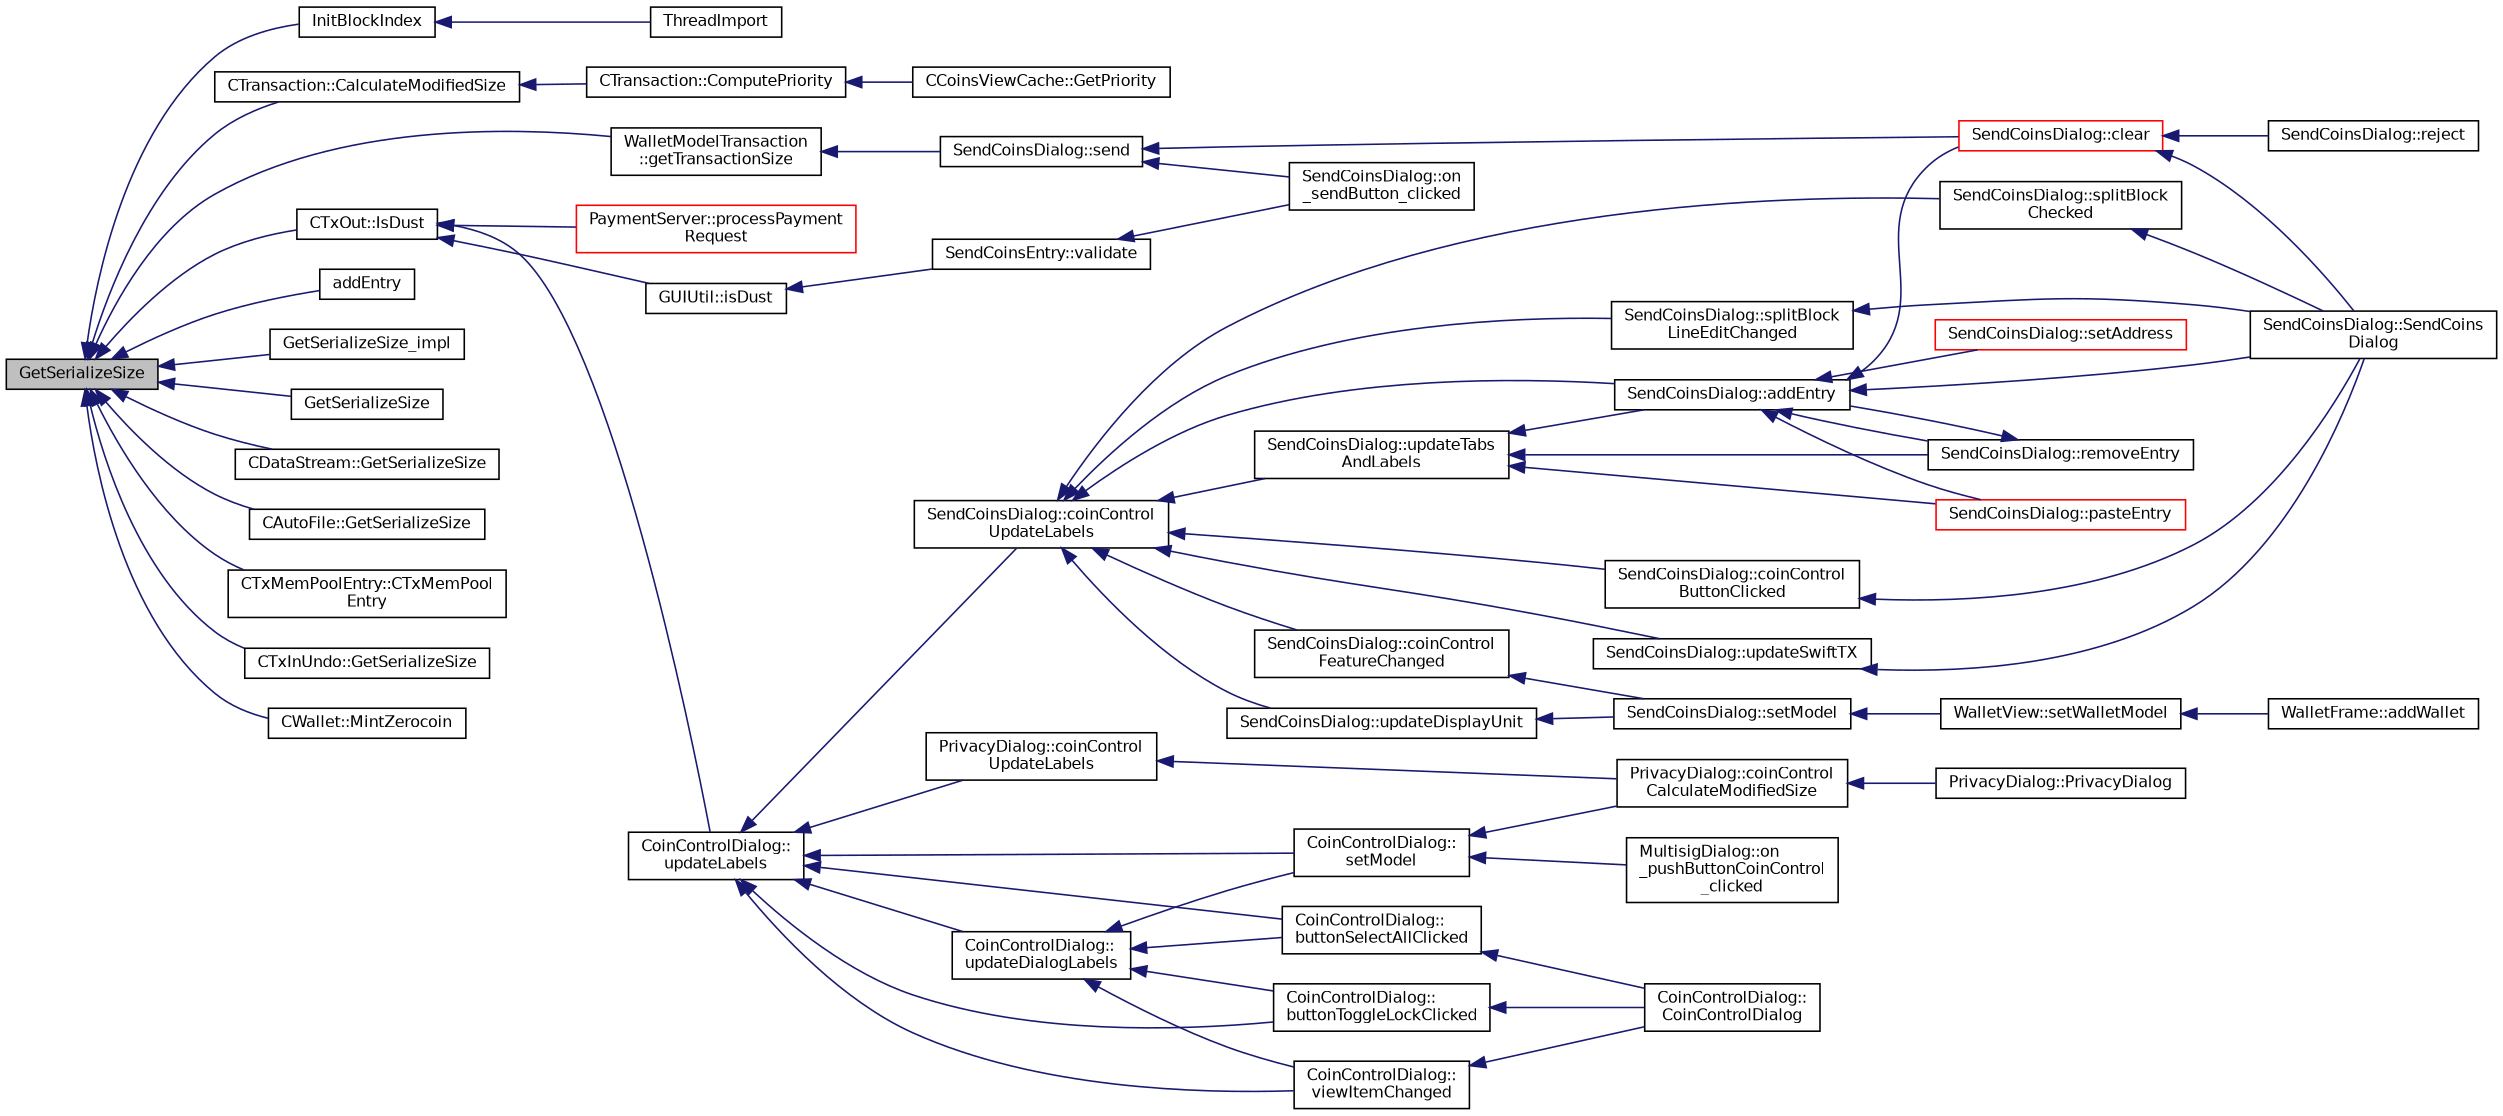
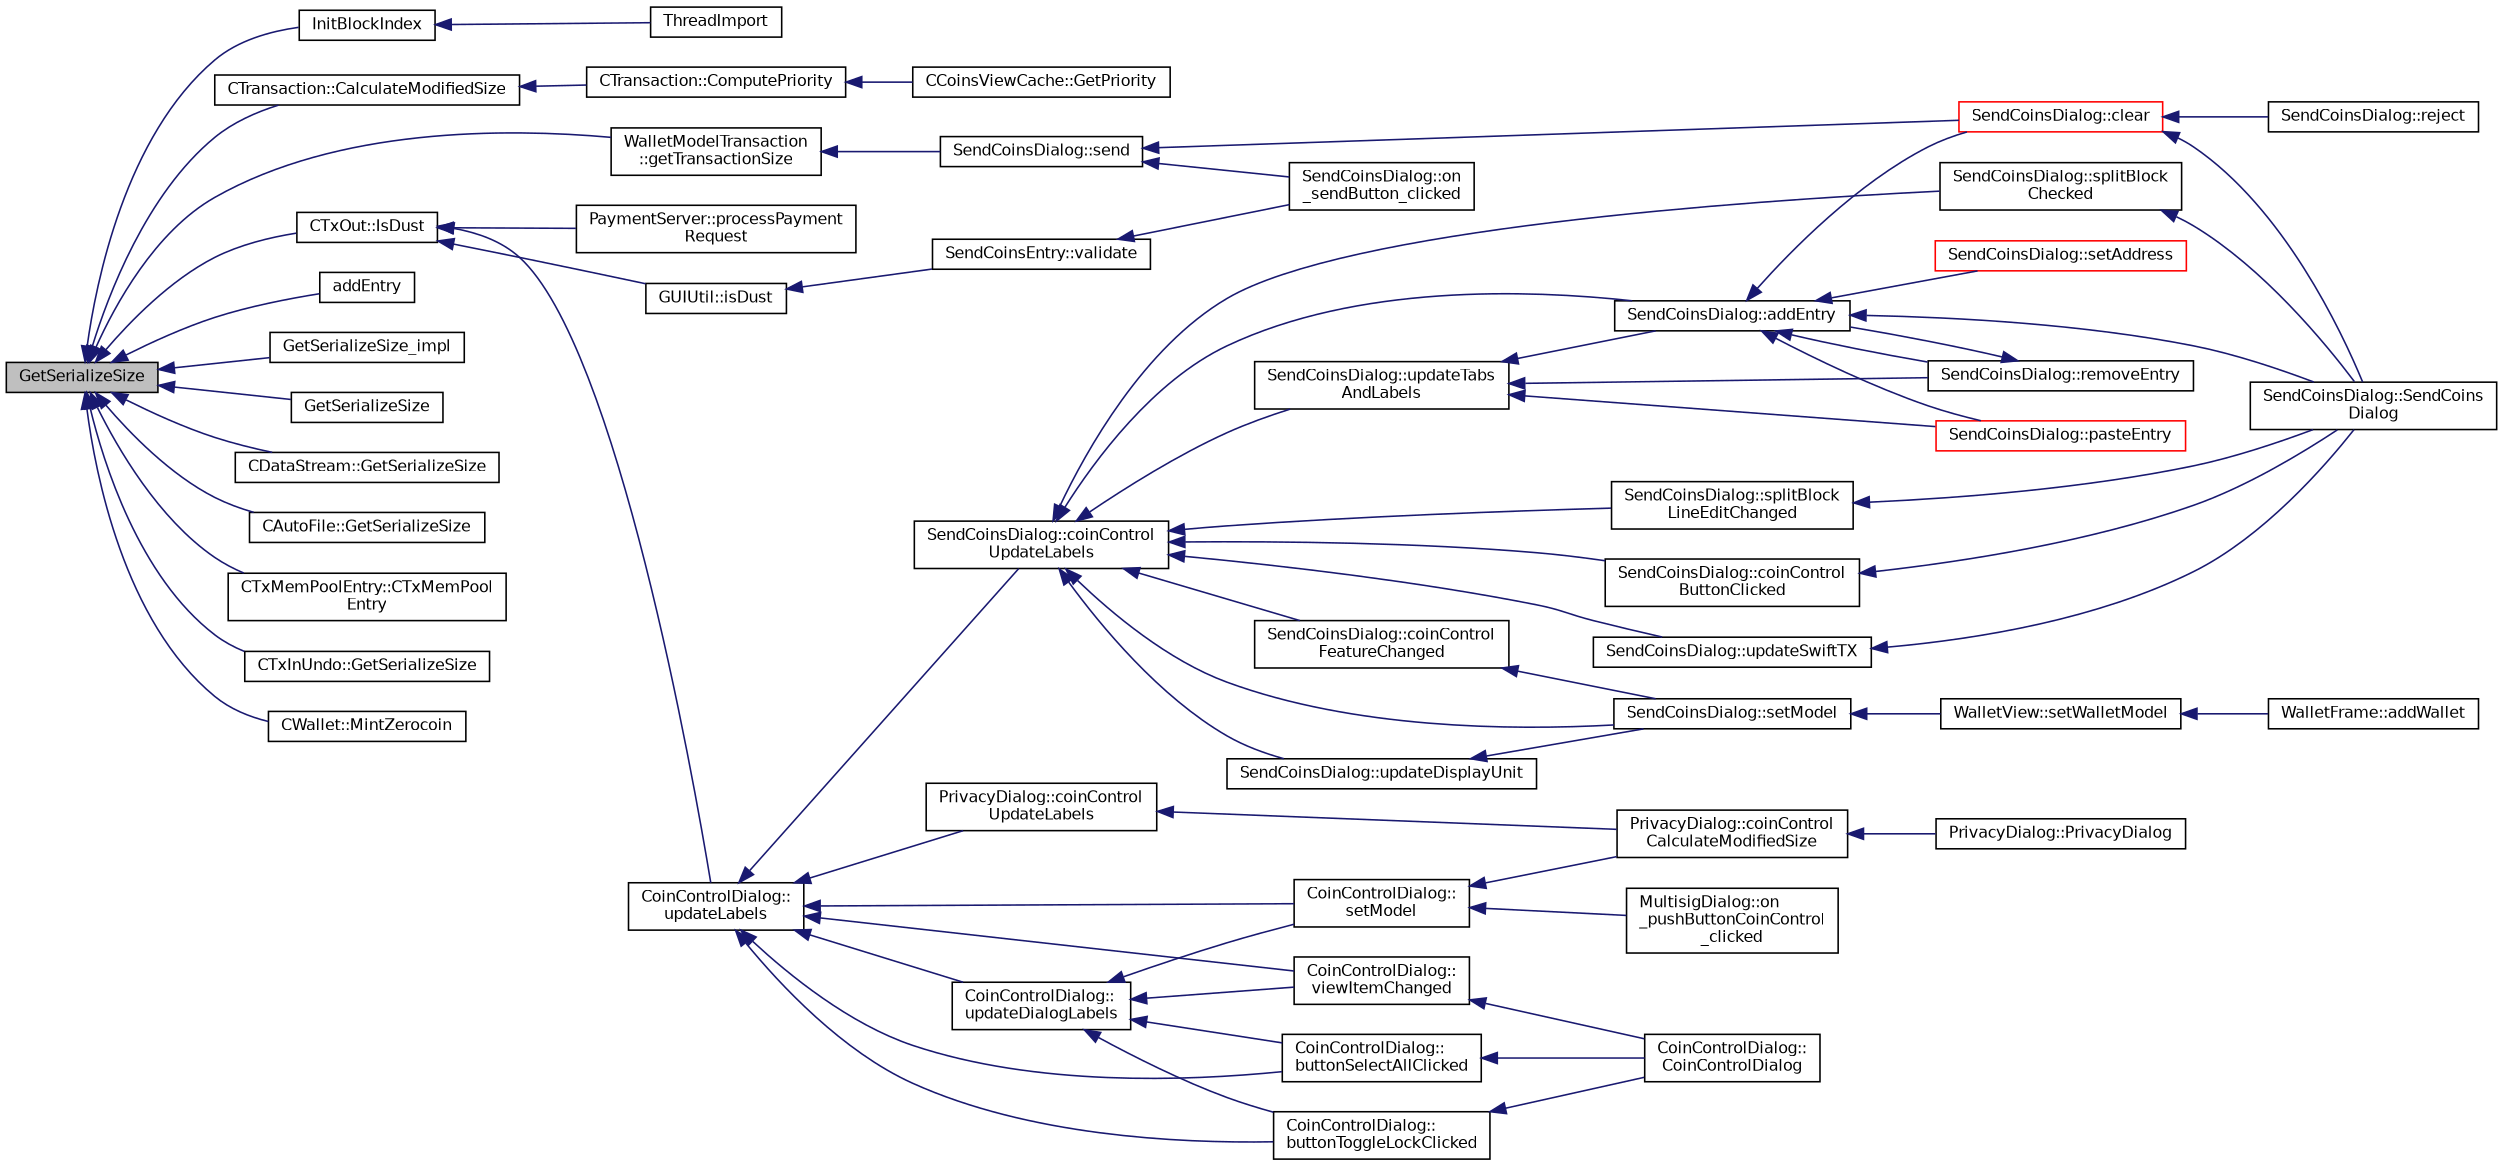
(716, 229) -> (716, 229)
none -> (1328, 710)
